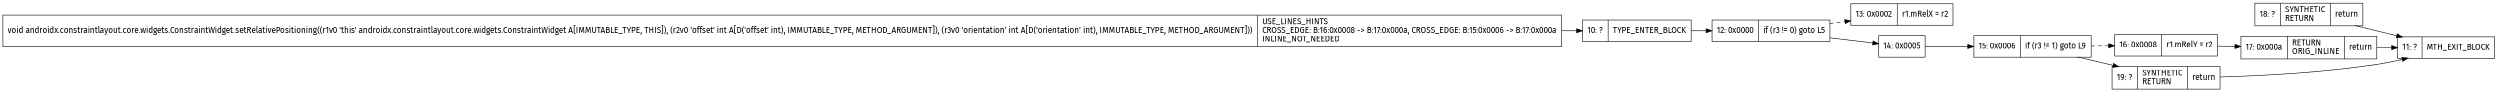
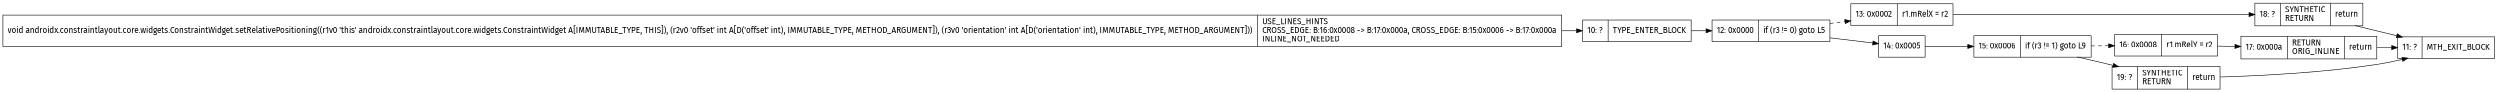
none -> (2101, 15)
